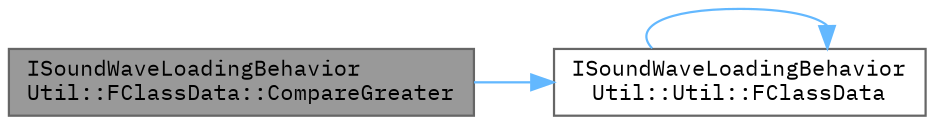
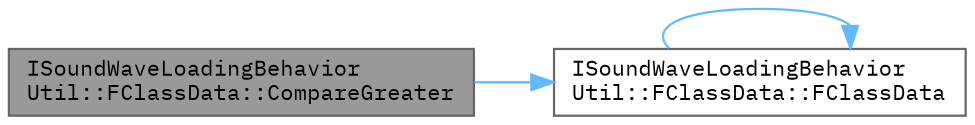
(740, 82) -> (760, 82)
